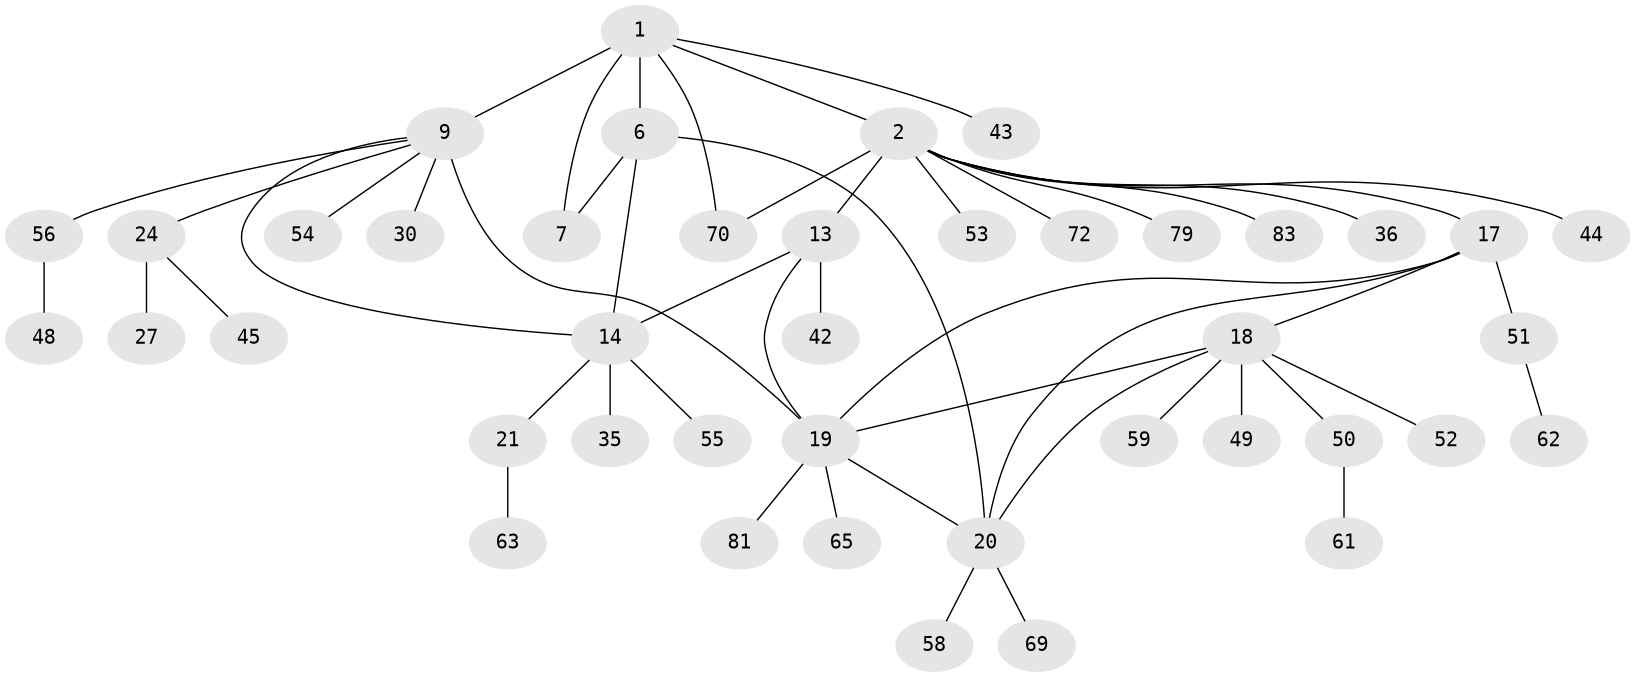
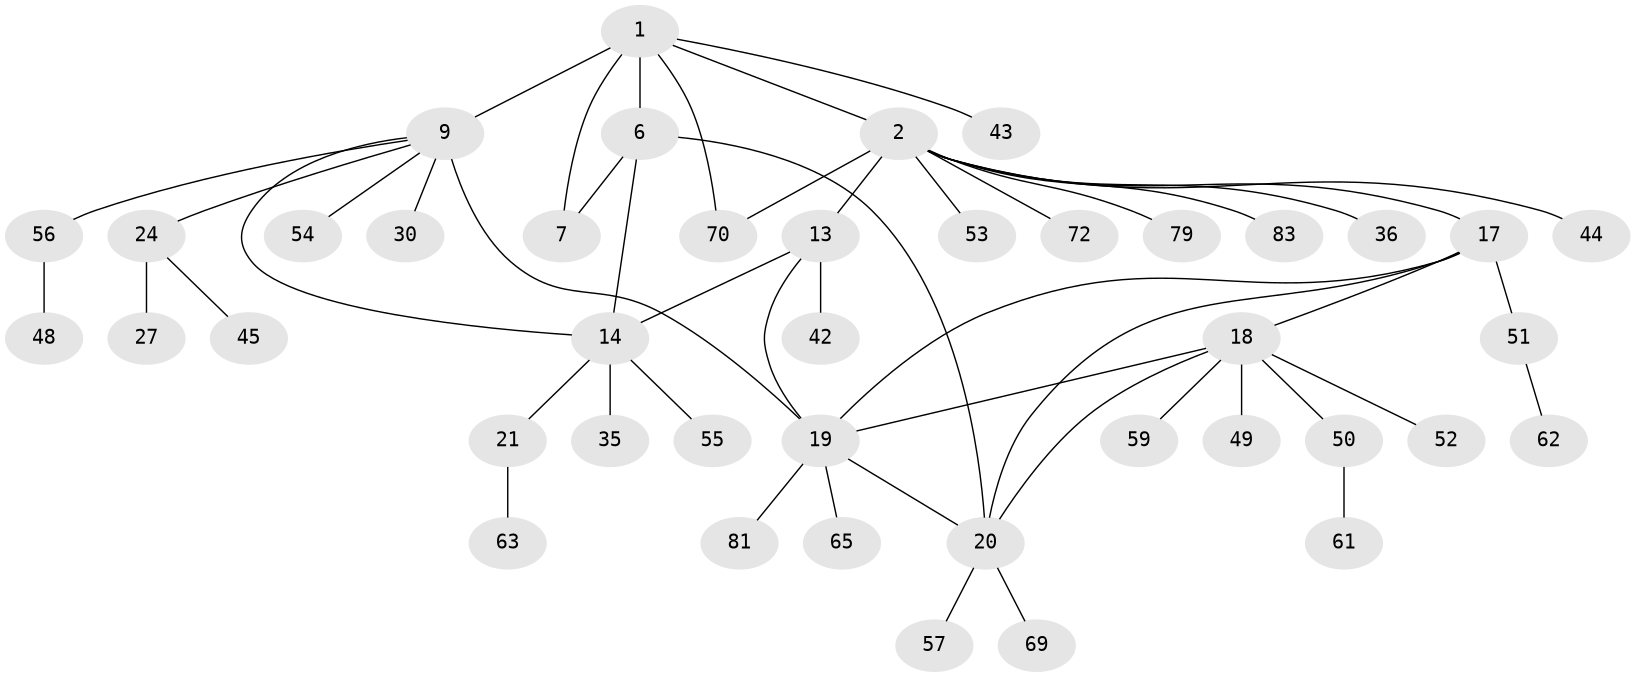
(934, 646) -> (934, 646)
